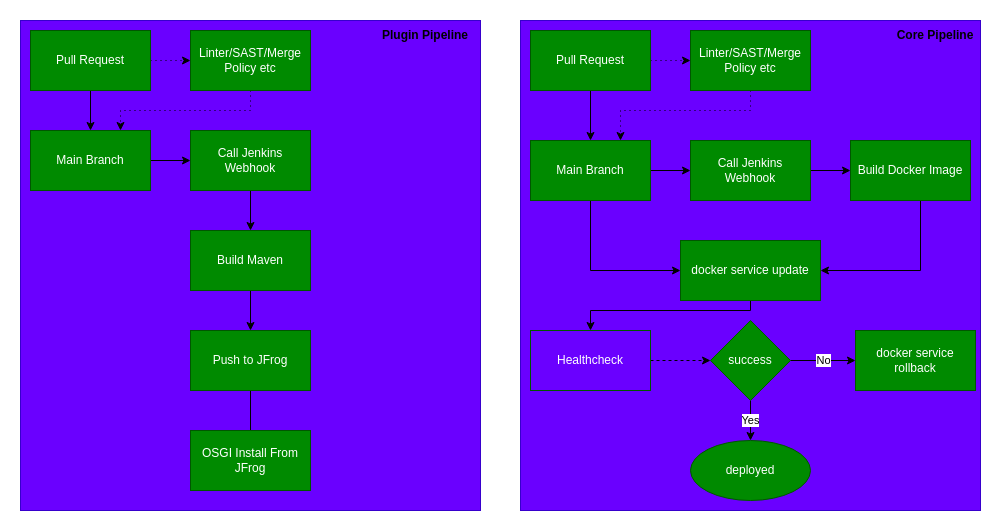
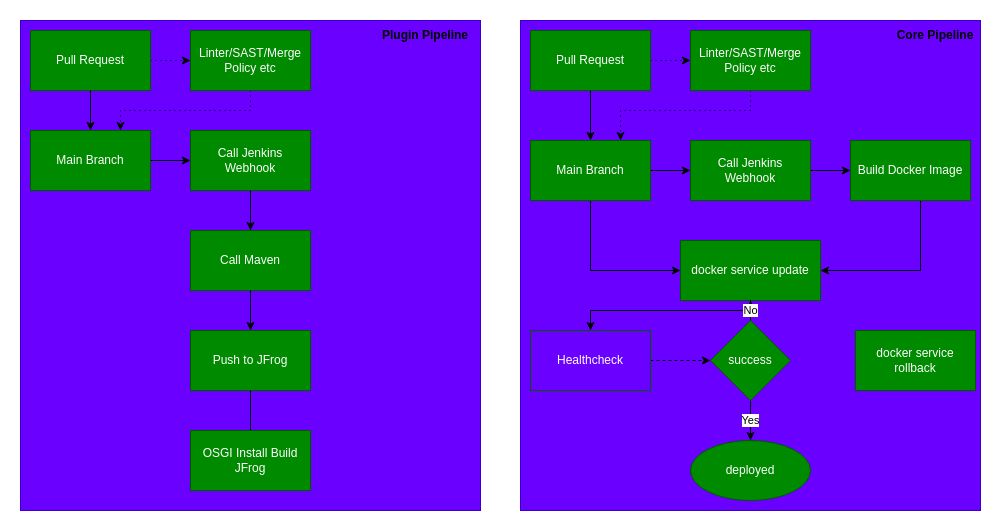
(251, 261) -> (251, 261)
(820, 361) -> (751, 320)
(251, 461) -> (251, 461)
